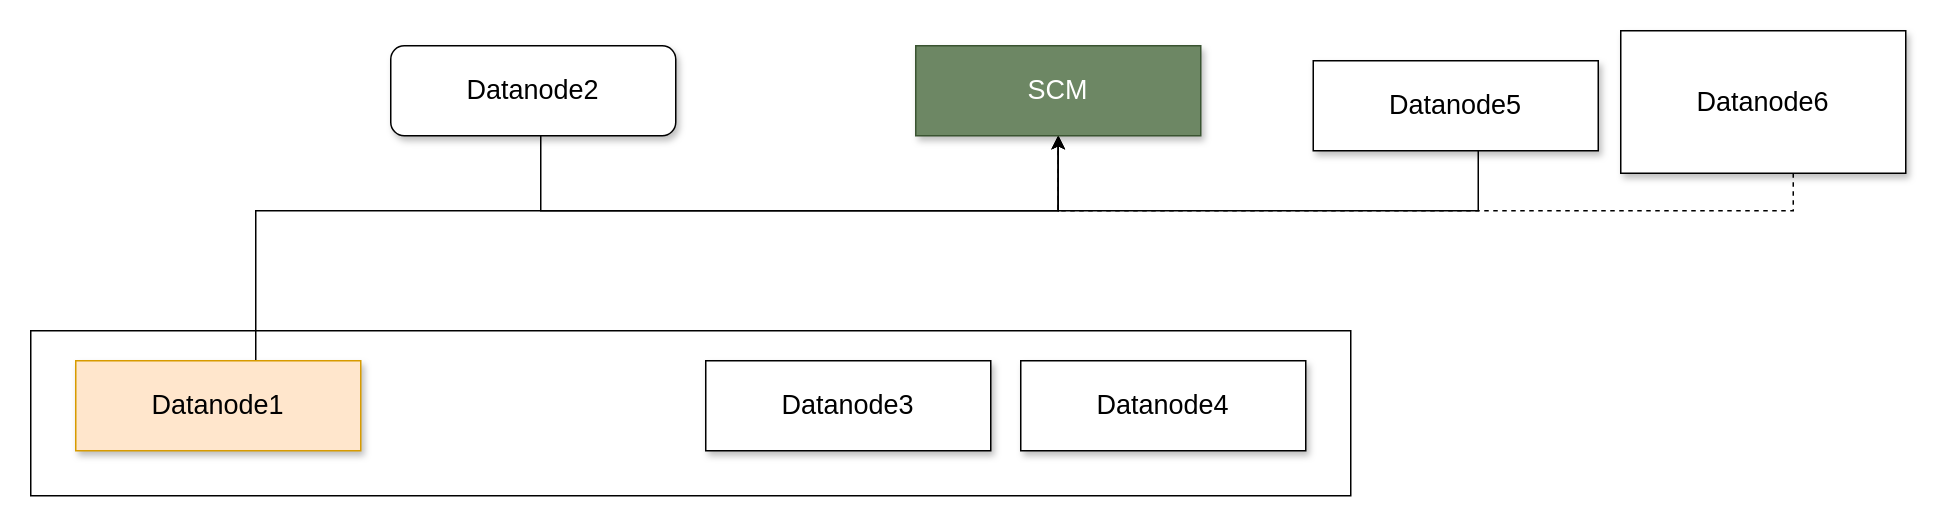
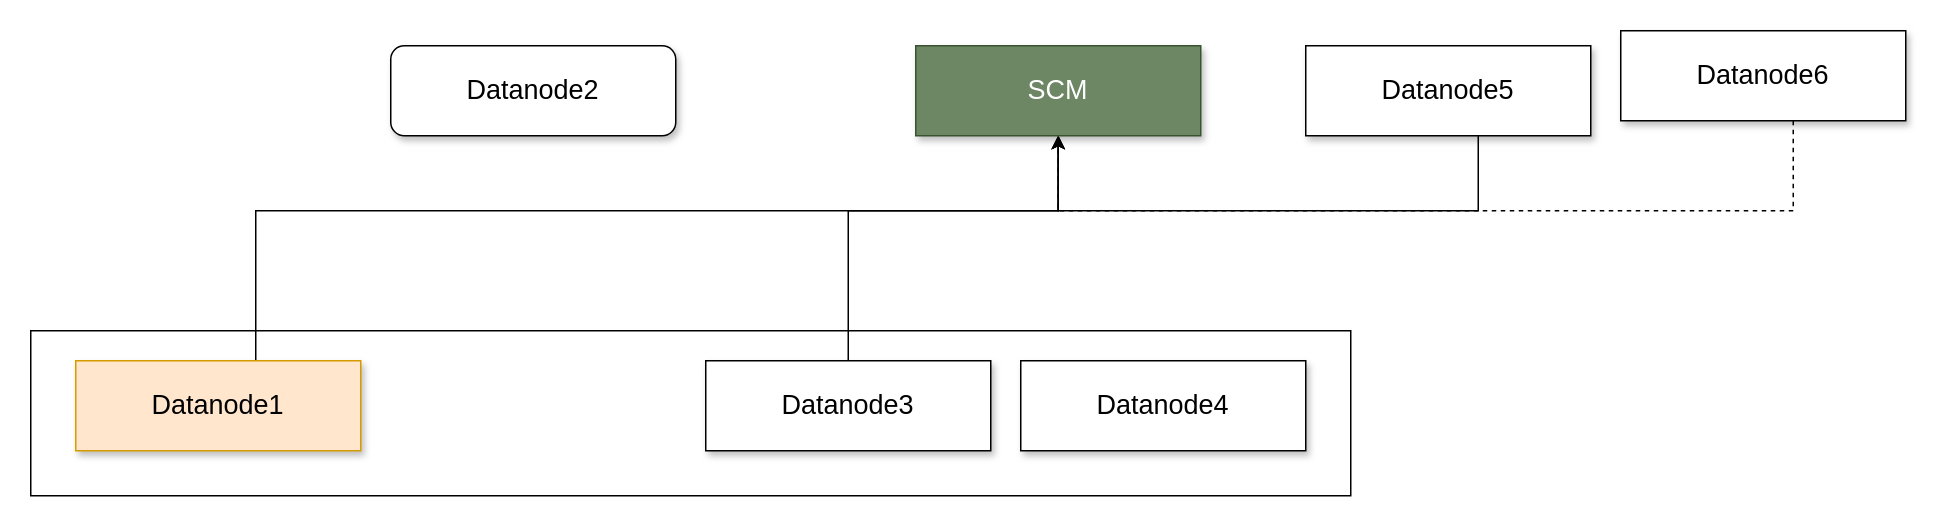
(1763, 102) -> (1763, 76)
(1456, 106) -> (1448, 91)
(541, 172) -> none
none -> (848, 287)
